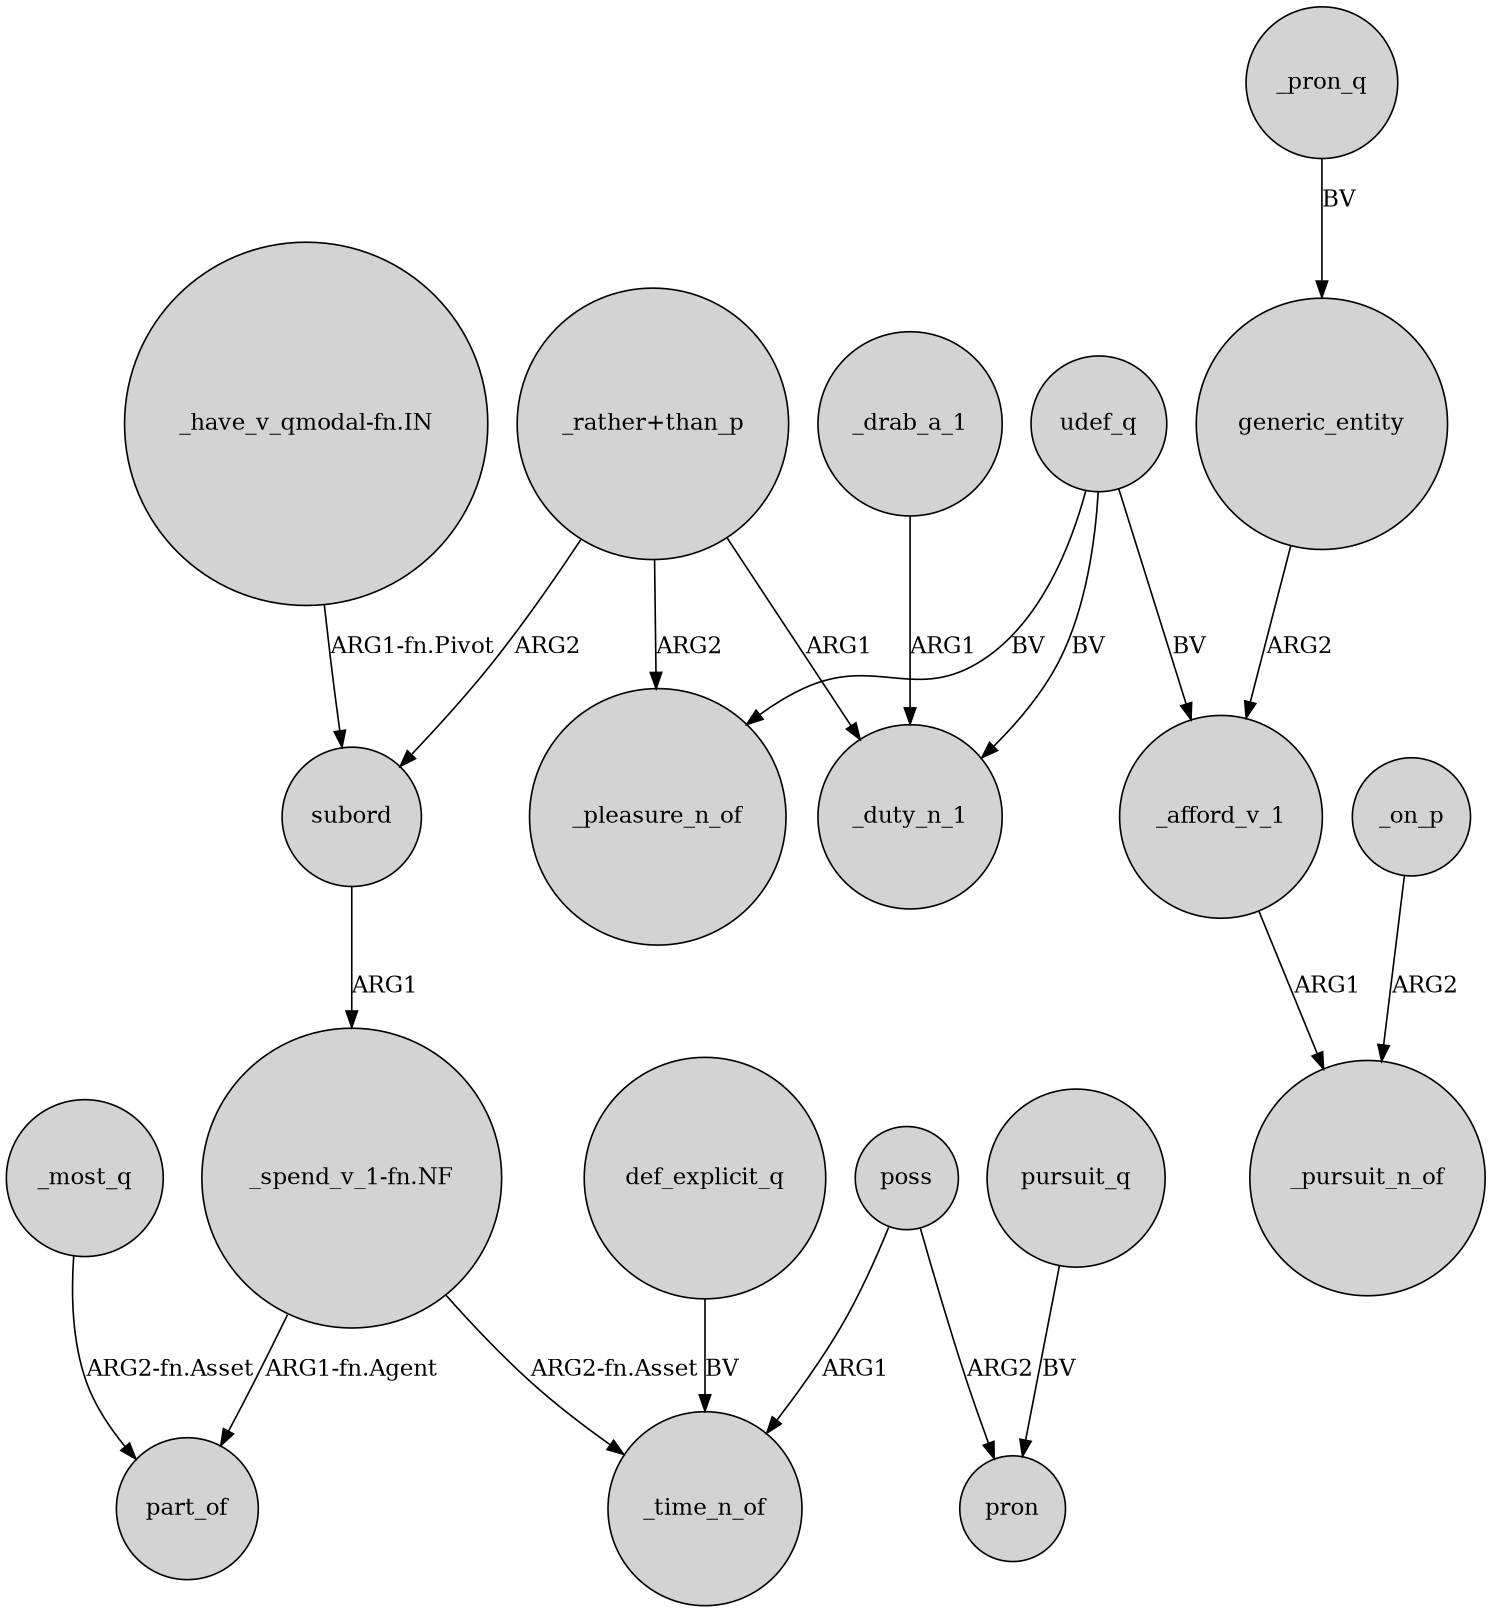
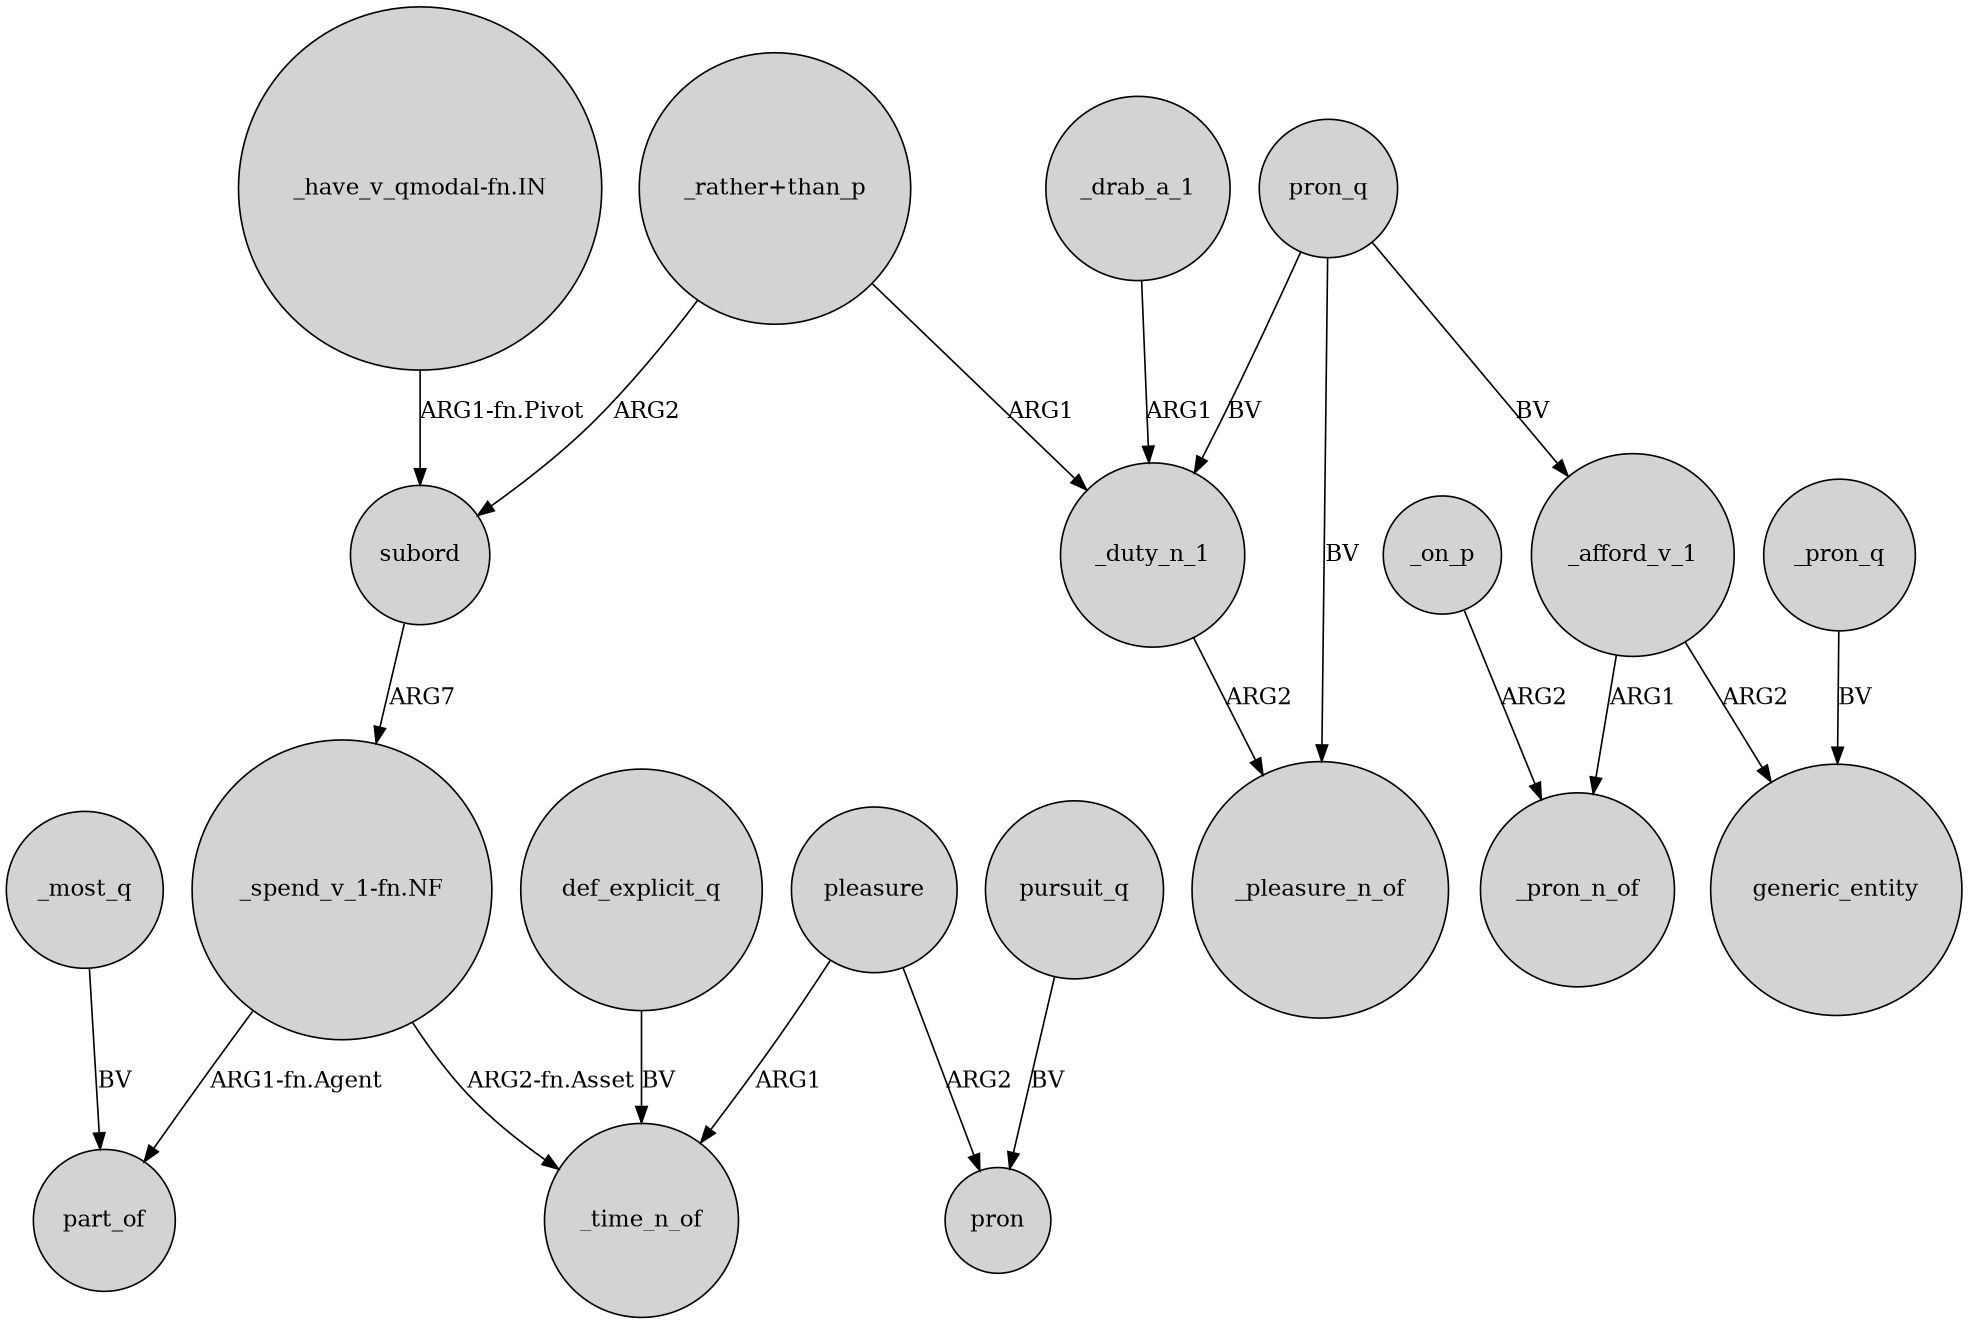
(1099, 424) -> (1328, 188)
(655, 616) -> (1224, 699)
(1271, 624) -> (1724, 705)
(385, 986) -> (423, 698)
(907, 1178) -> (874, 890)
(1367, 1178) -> (1577, 890)
(170, 1370) -> (115, 1082)
